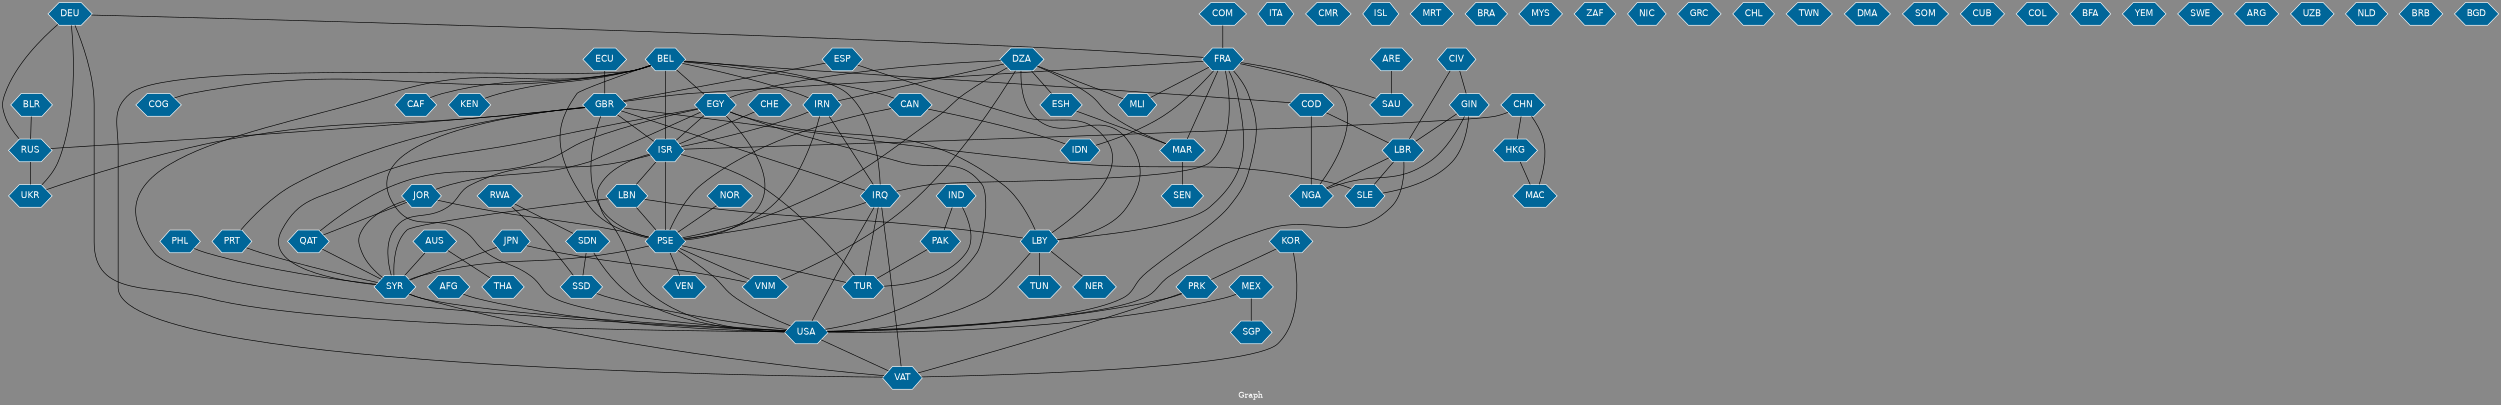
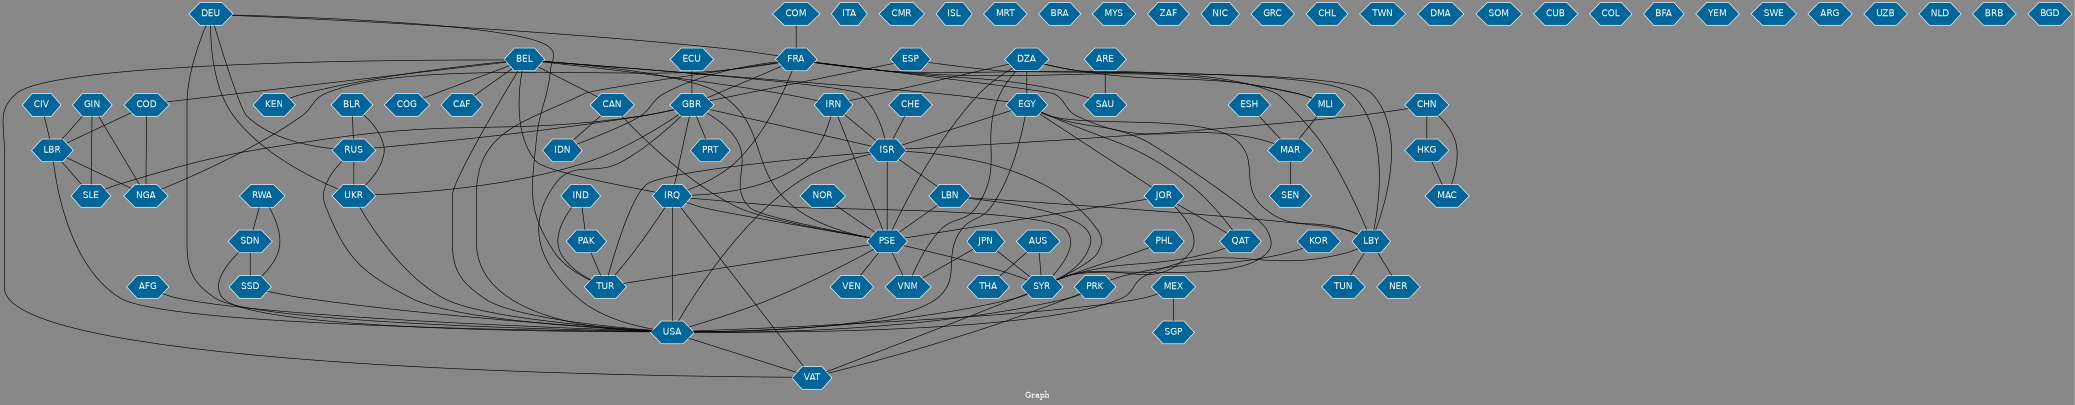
none -> (521, 37)
(1040, 81) -> none
(1463, 82) -> none
(1101, 106) -> (1306, 130)
none -> (384, 152)
(763, 198) -> none
(312, 267) -> (894, 210)
none -> (441, 308)
none -> (485, 311)
(1149, 367) -> none
